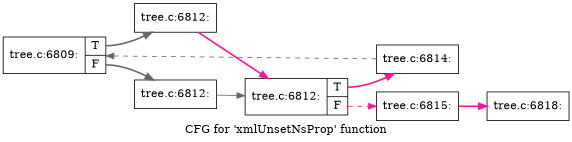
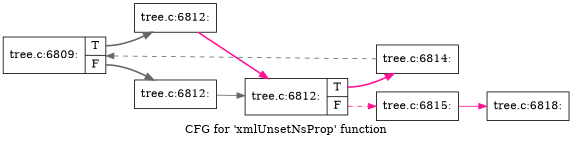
(469, 106) -> (469, 106)
